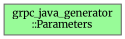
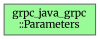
(63, 20) -> (50, 20)
